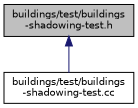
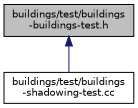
(69, 20) -> (69, 20)
